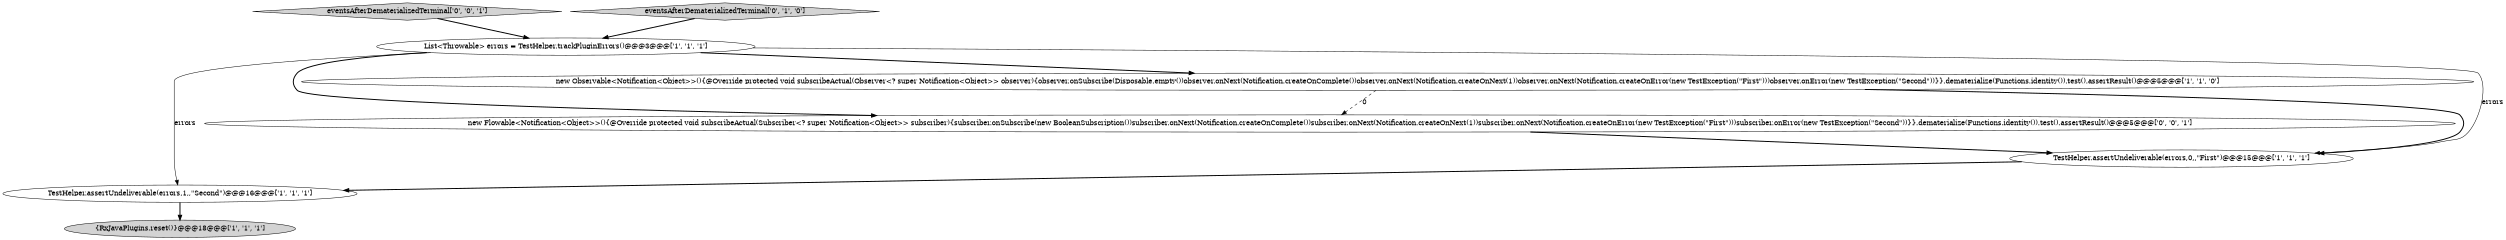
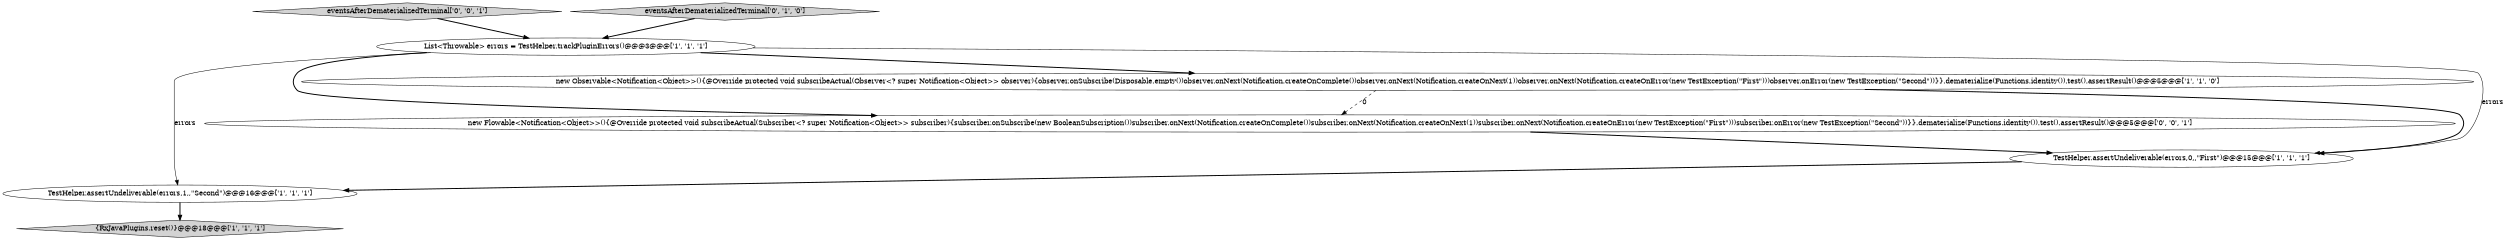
(180, 229) -> (180, 229)
